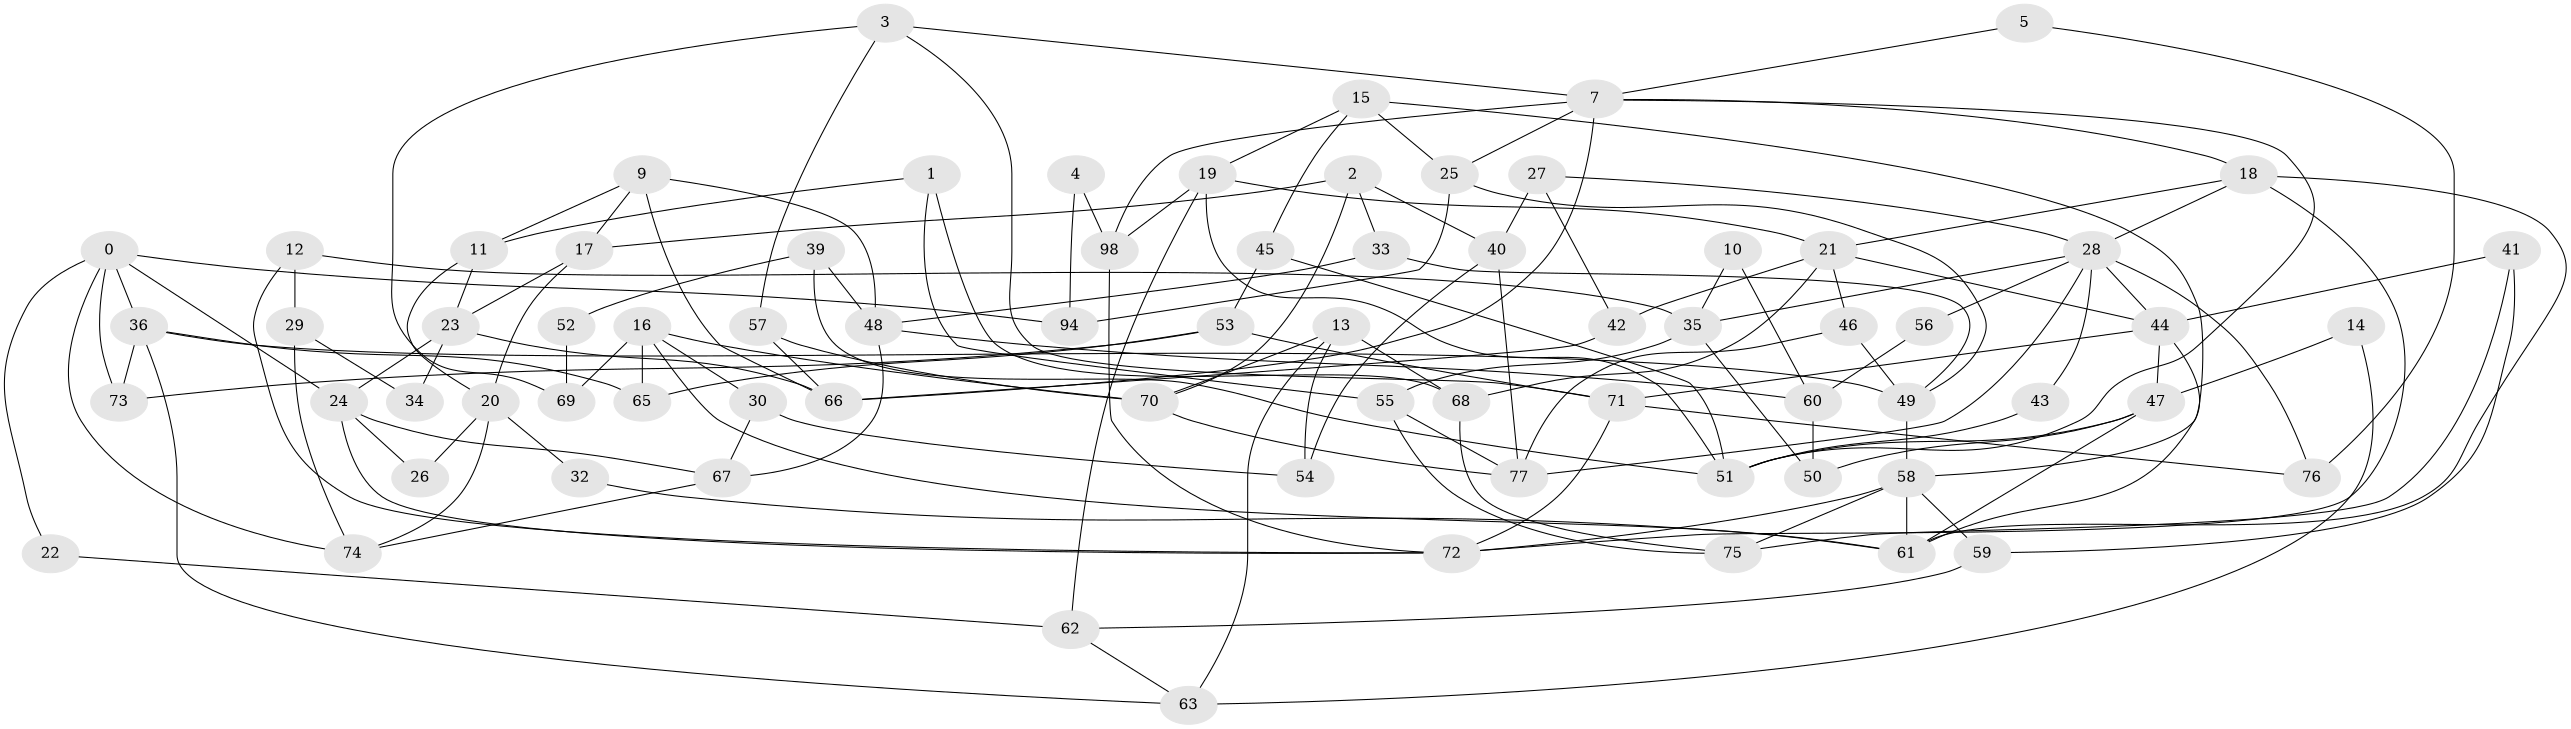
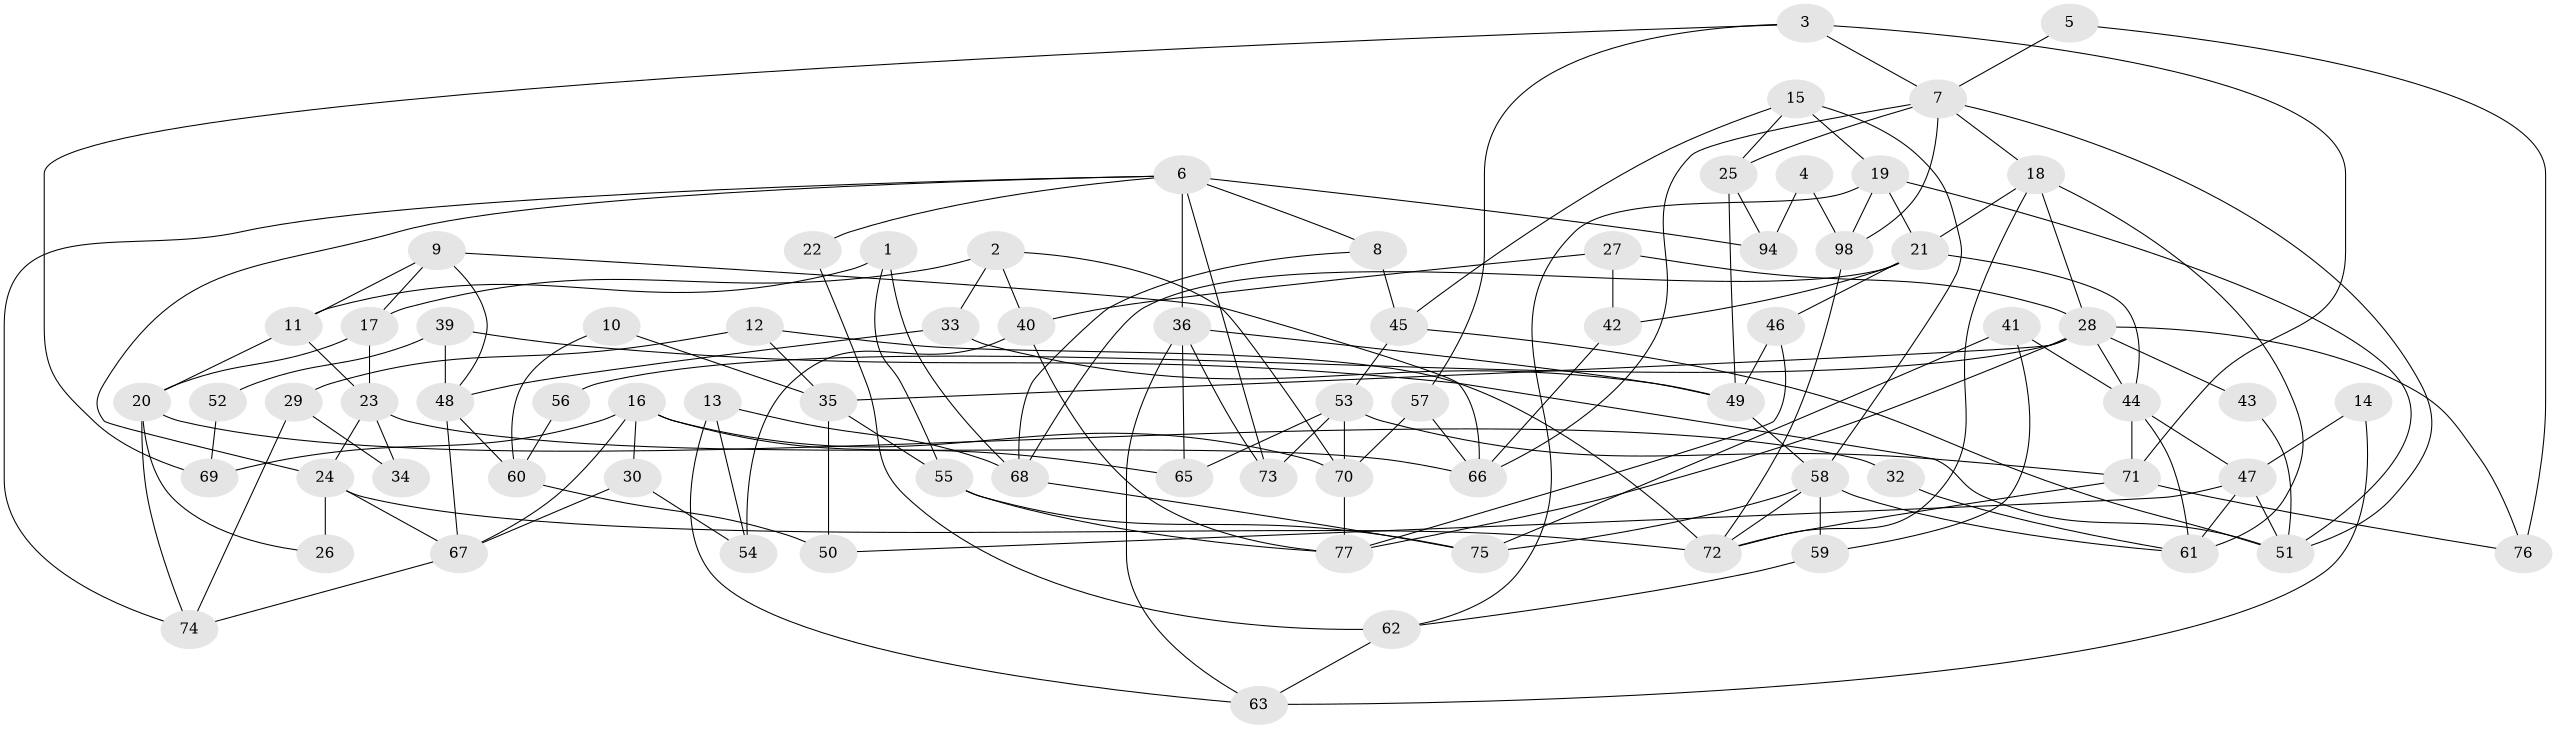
(110, 251) -> (1182, 175)
none -> (1378, 251)
(1246, 365) -> (1344, 440)
(1180, 508) -> (569, 484)
